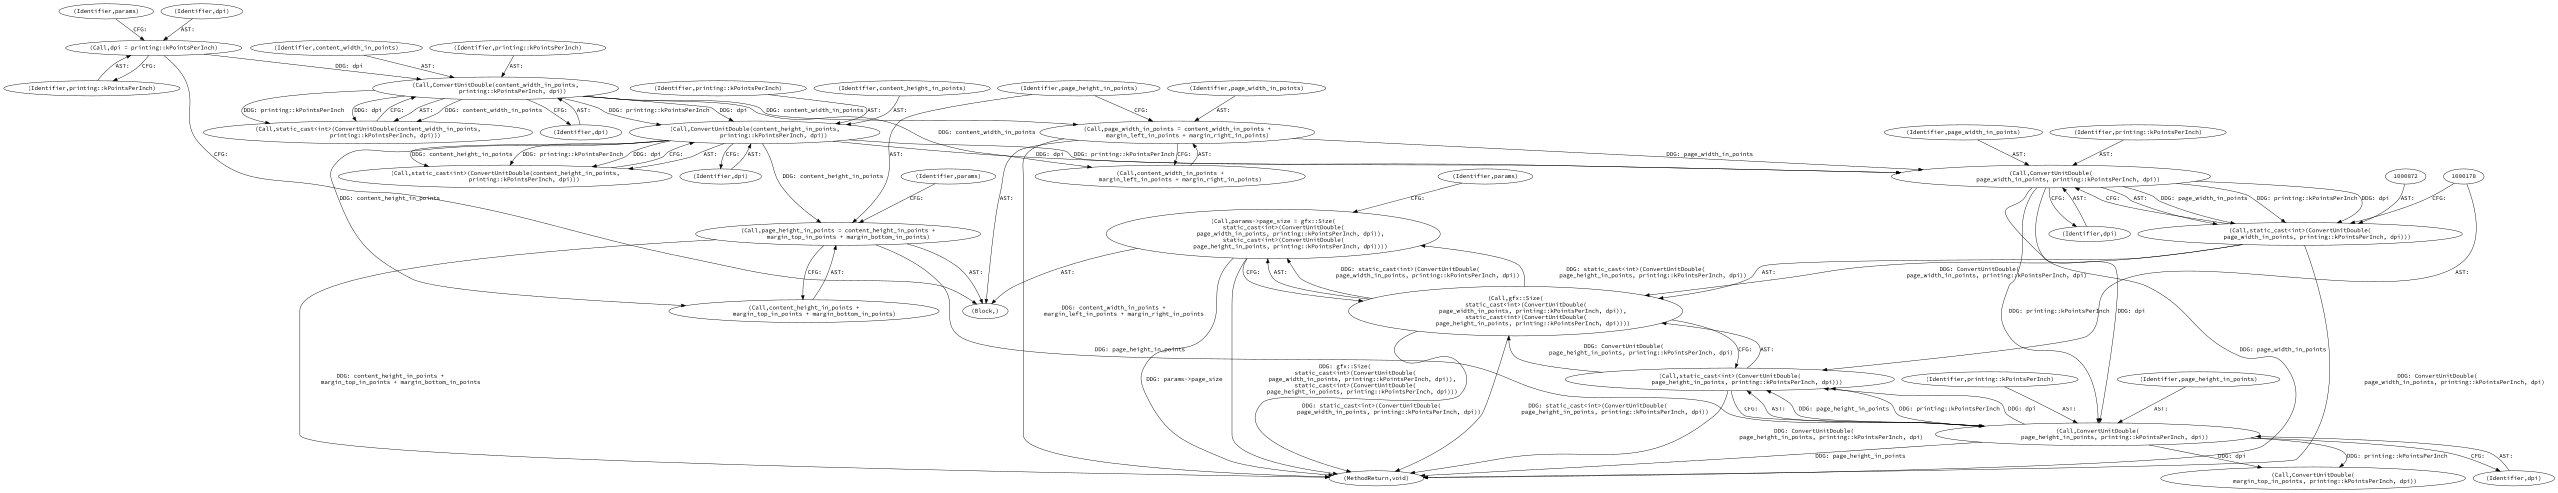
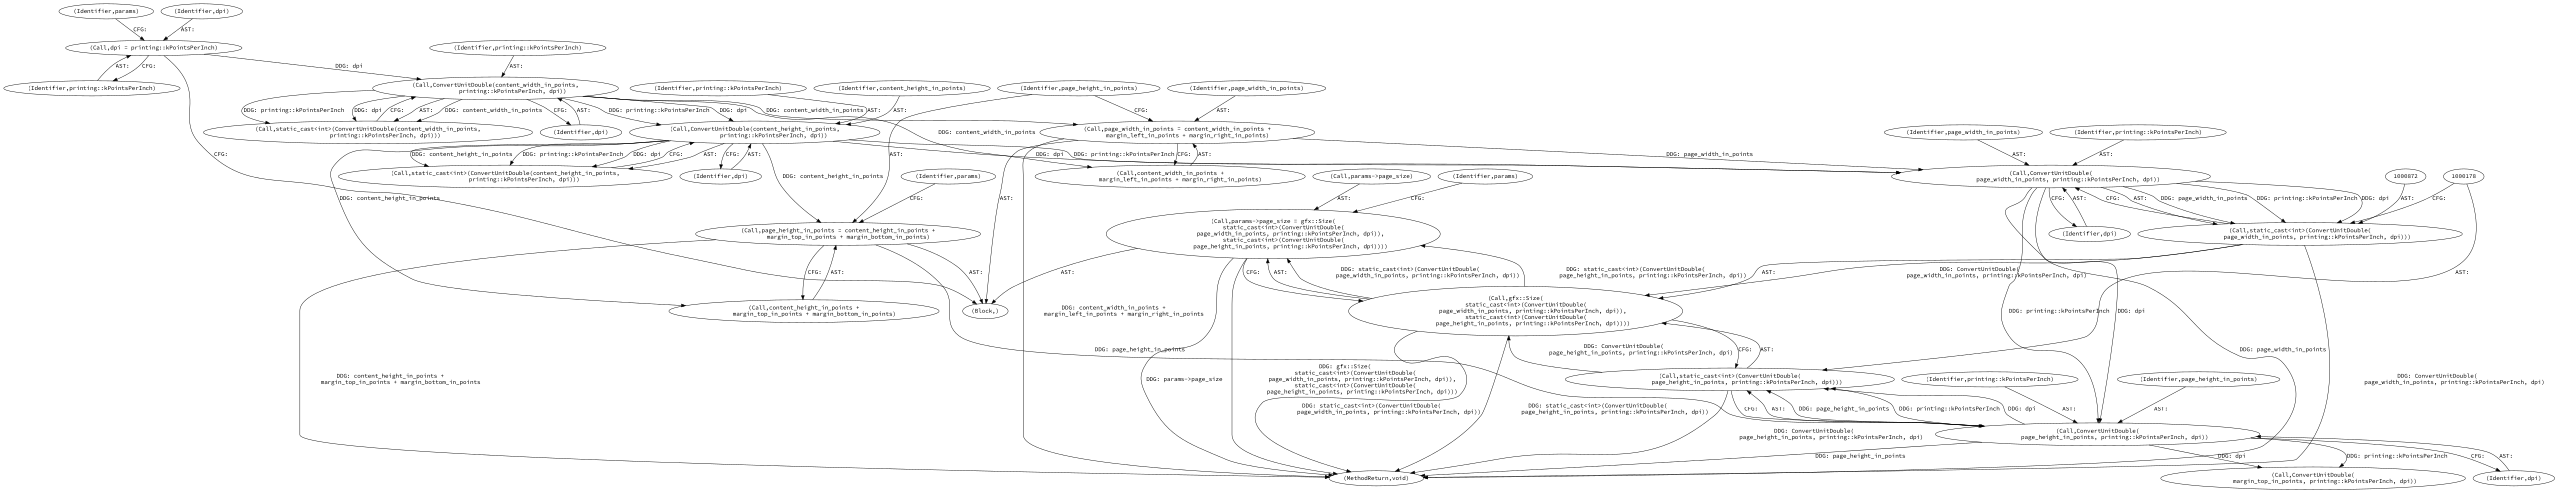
(336, 48) -> none
none -> (1372, 176)
